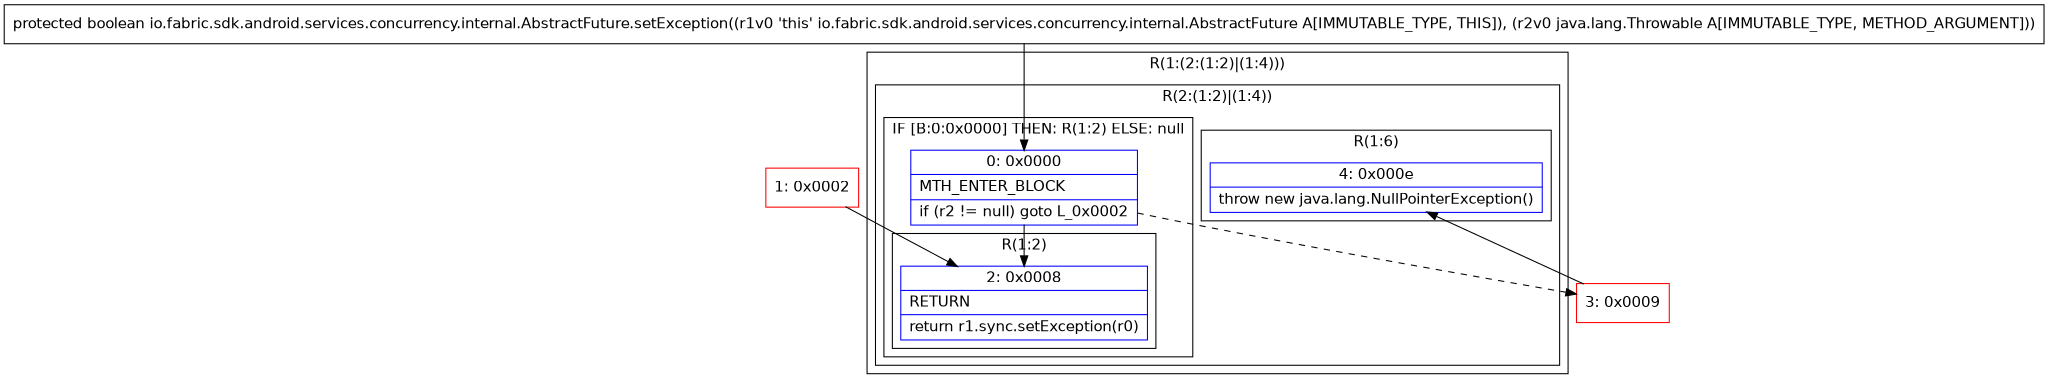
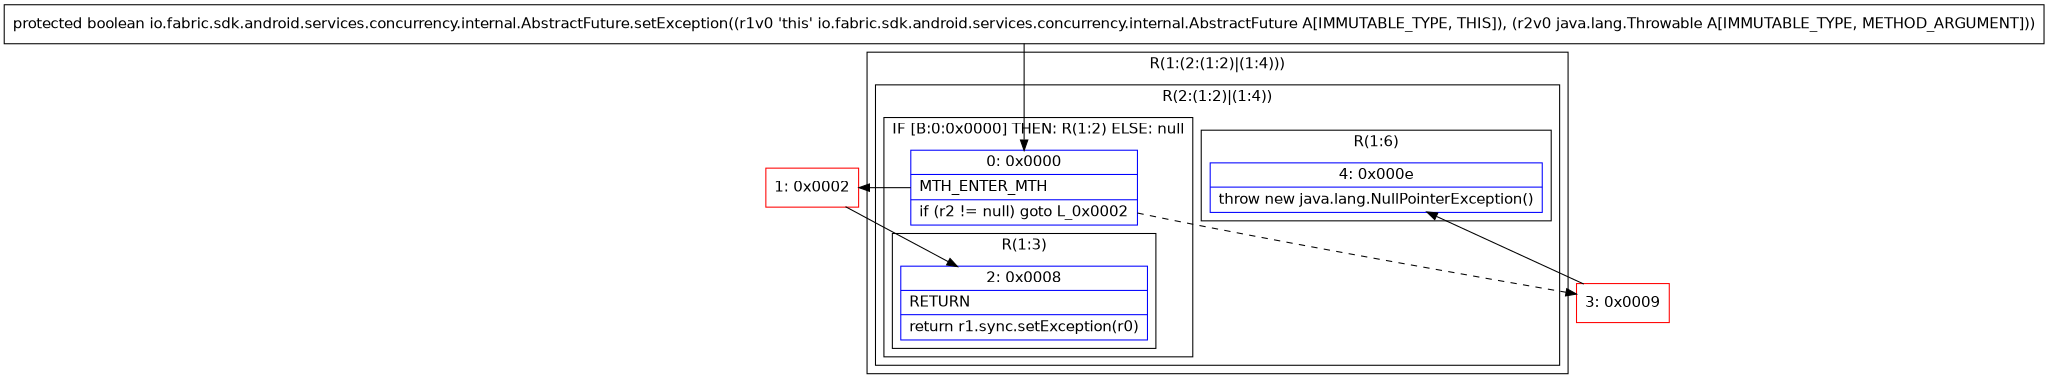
(992, 187) -> (984, 187)
(1024, 240) -> (890, 188)
(1024, 246) -> (1024, 246)
